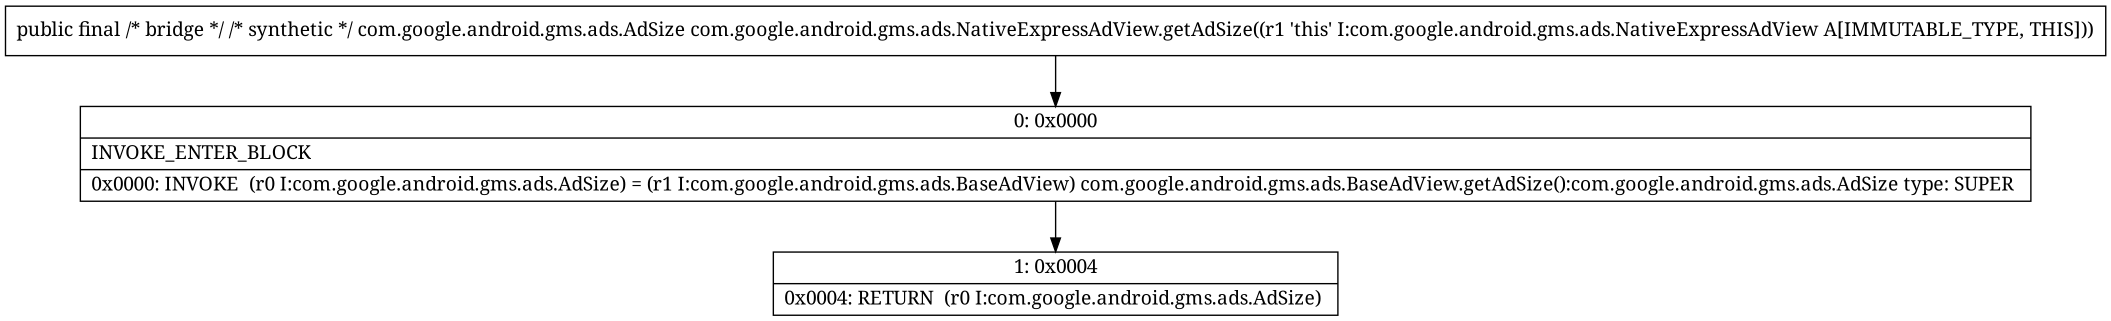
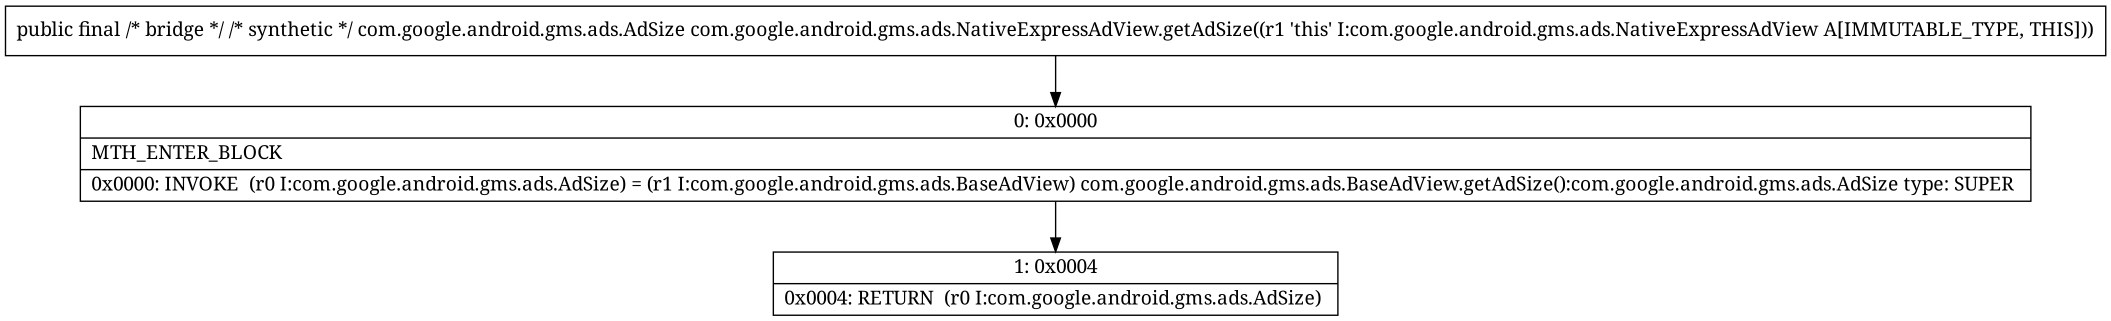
(201, 153) -> (187, 153)
